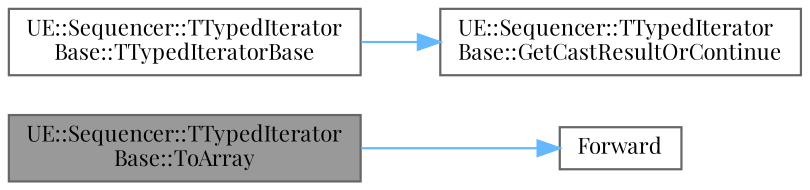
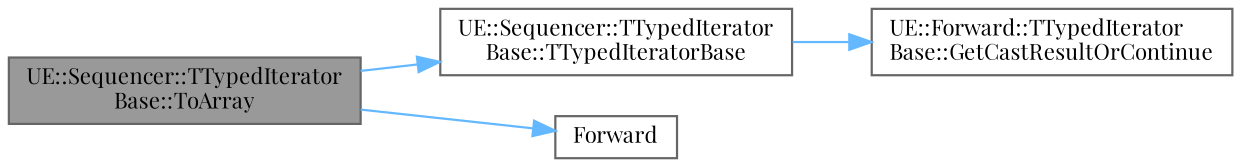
(621, 42) -> (1052, 42)
none -> (389, 68)
